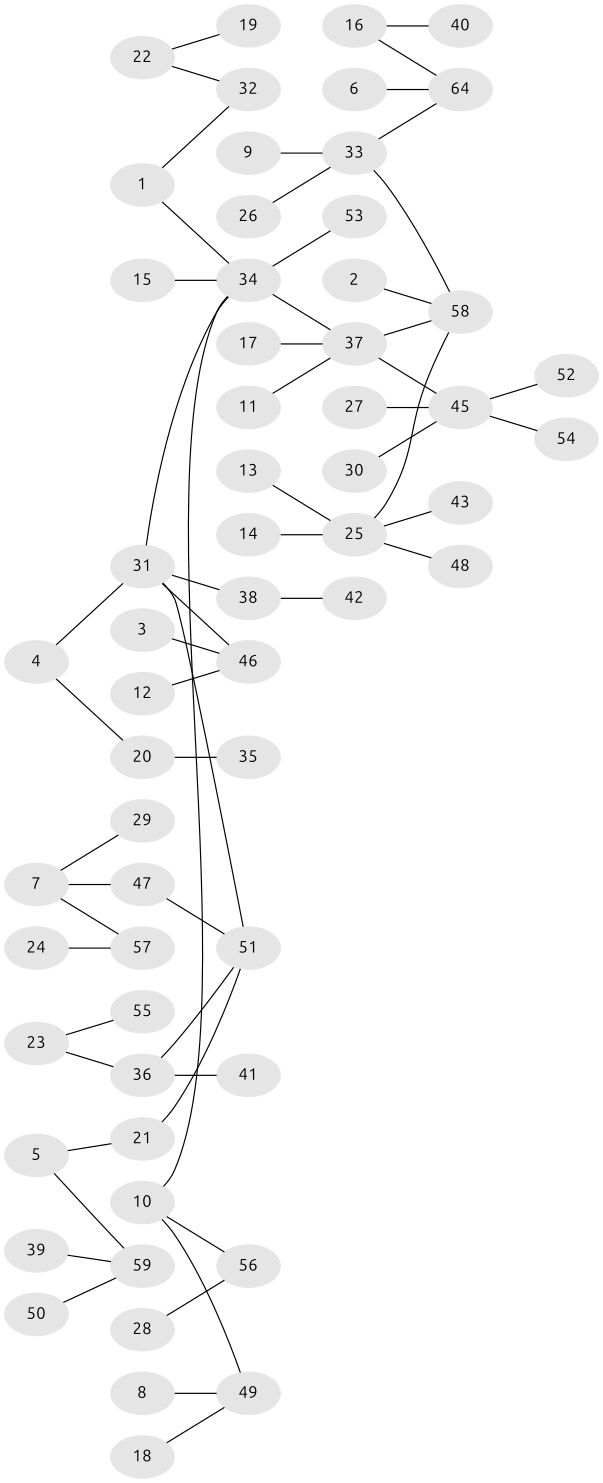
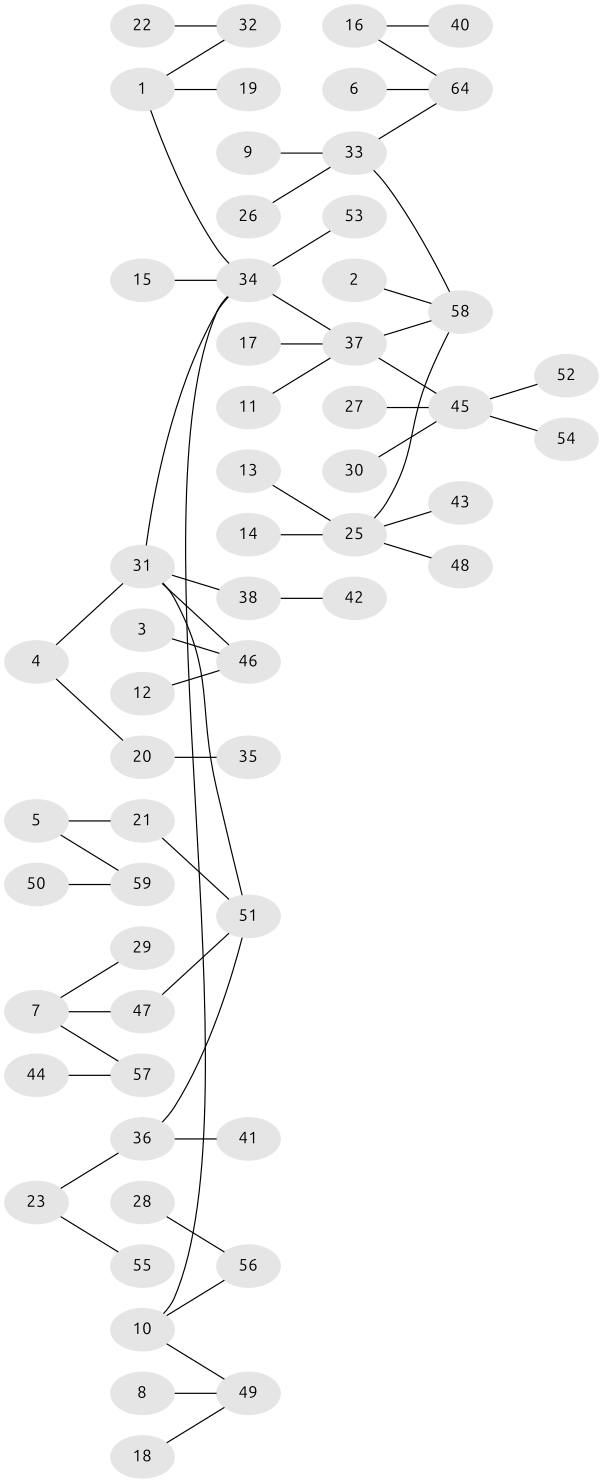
(196, 42) -> (196, 90)
(37, 948) -> (37, 1075)
(37, 1251) -> none
